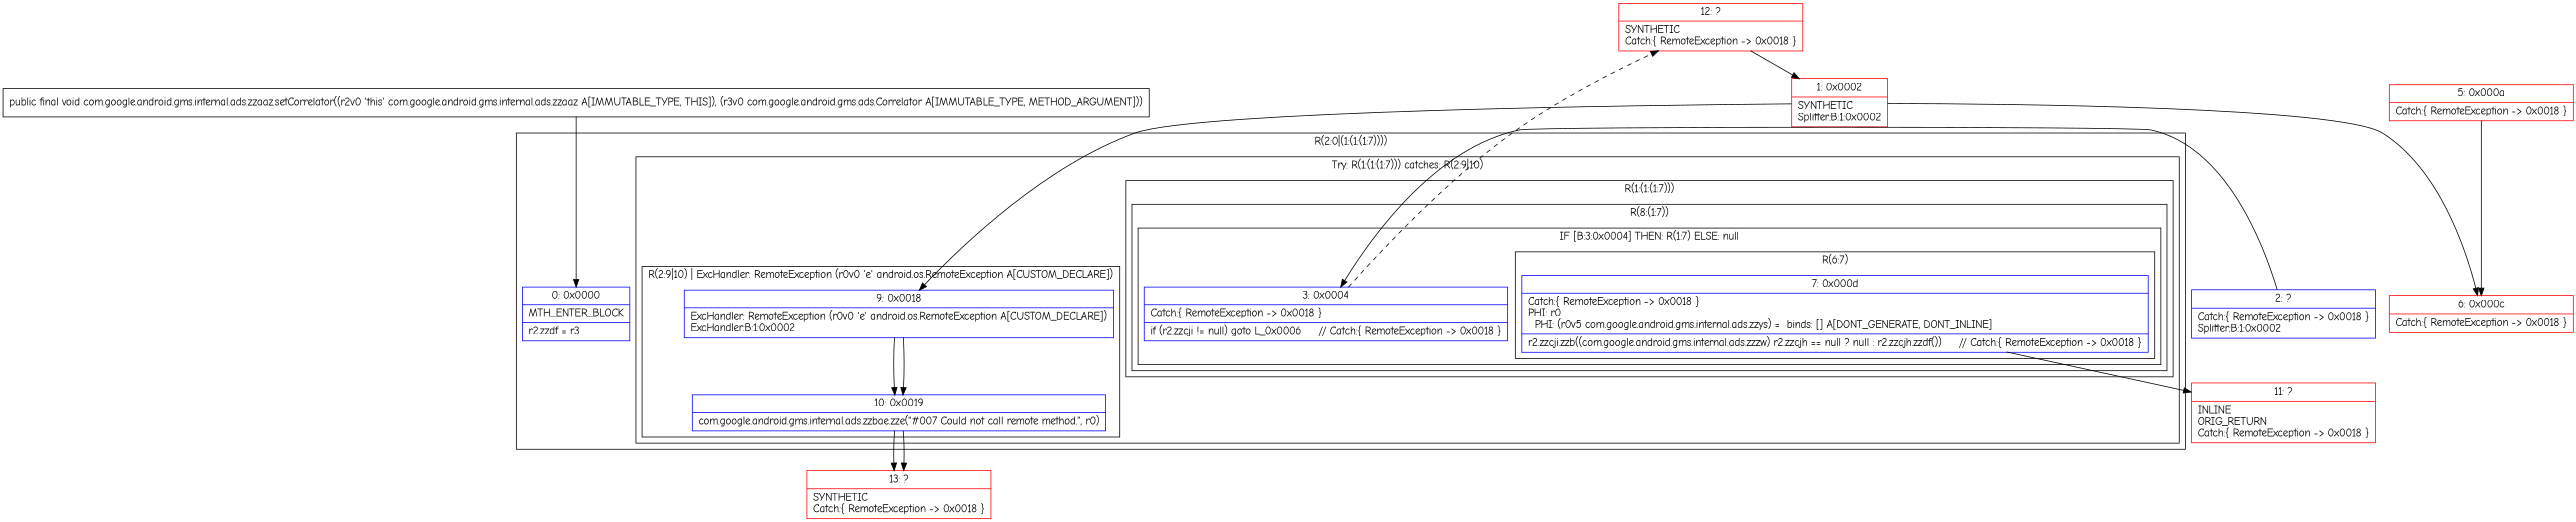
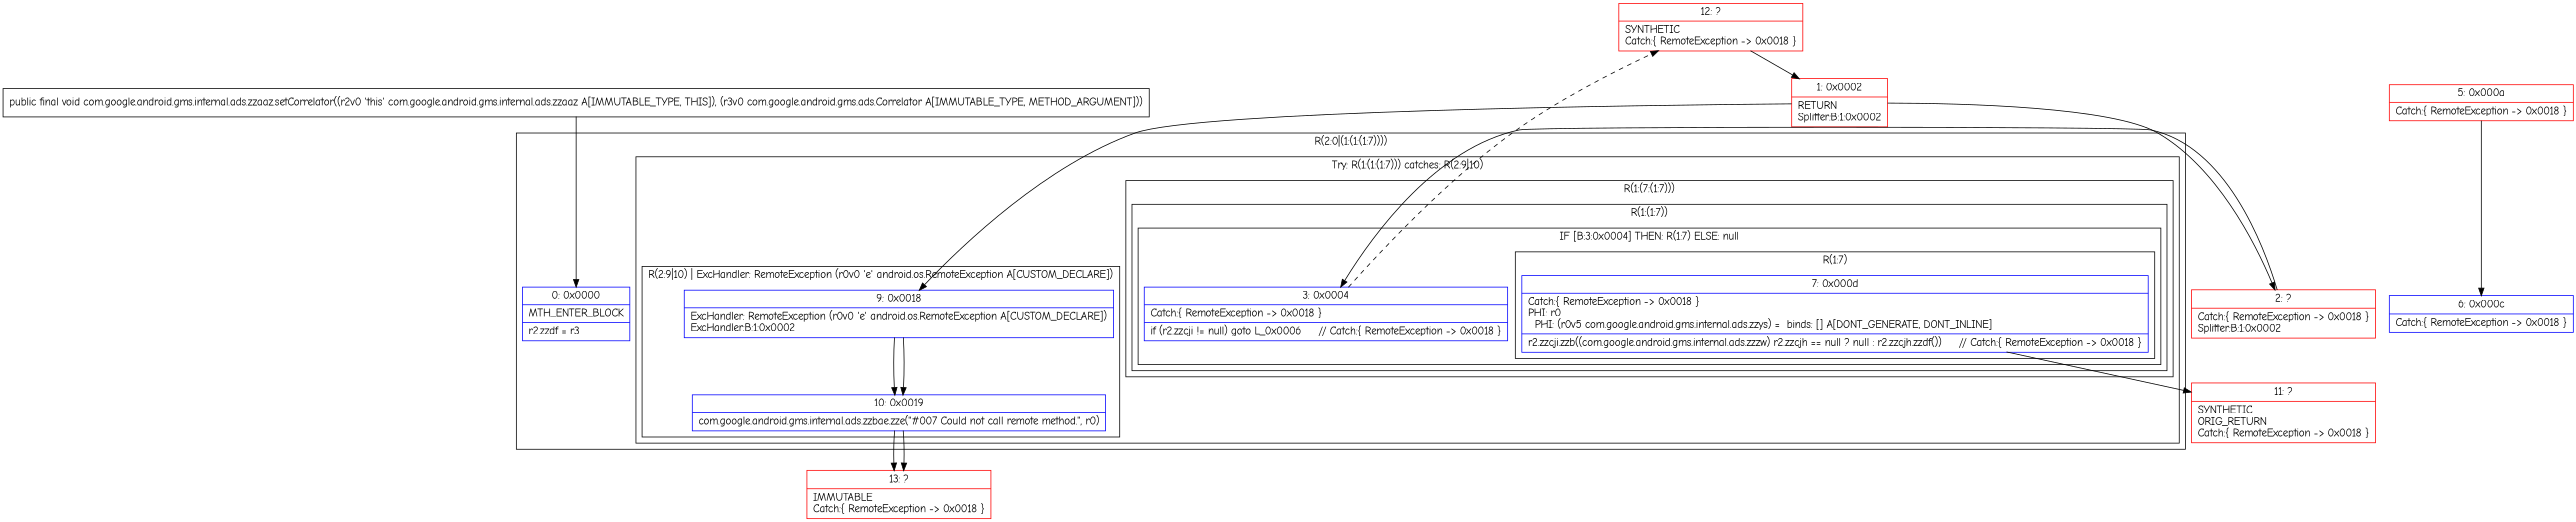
(1825, 106) -> (1818, 106)
(2228, 112) -> (2119, 120)
(1649, 189) -> (1649, 189)
(1649, 213) -> (1649, 213)
(1835, 261) -> (1835, 261)
(2284, 314) -> (2284, 314)
(2481, 314) -> (2481, 314)
(2215, 410) -> (2225, 410)
(841, 498) -> (843, 498)
